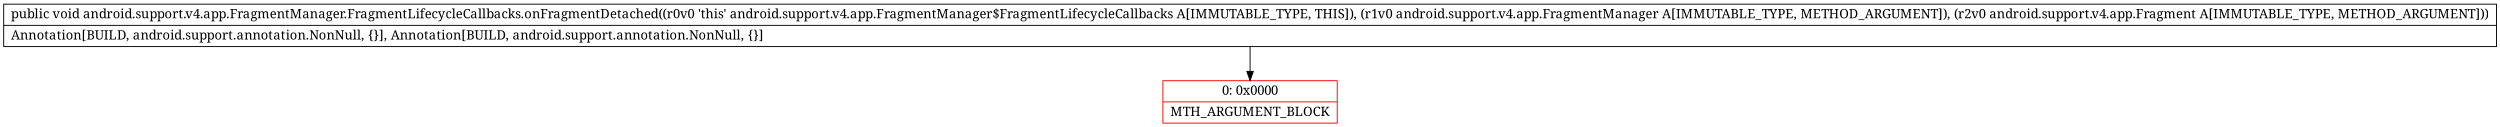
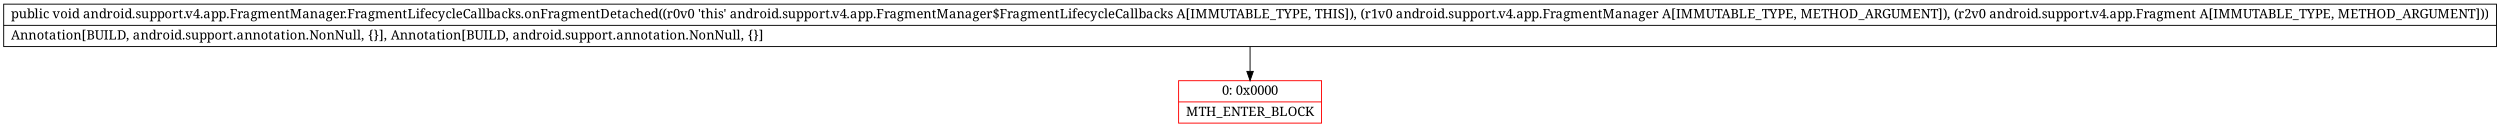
(1250, 112) -> (1250, 112)
